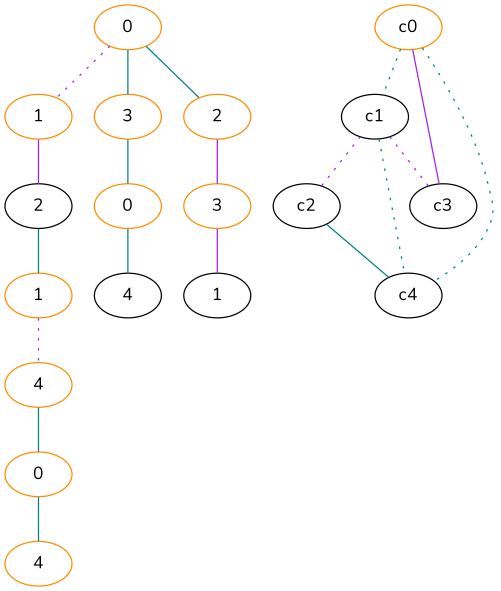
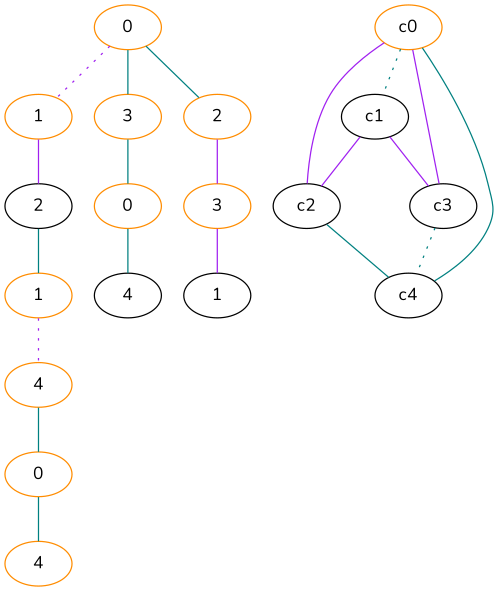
none -> (326, 102)
(341, 161) -> (341, 161)
(409, 161) -> (409, 161)
(484, 169) -> (484, 169)
(392, 206) -> (426, 251)
